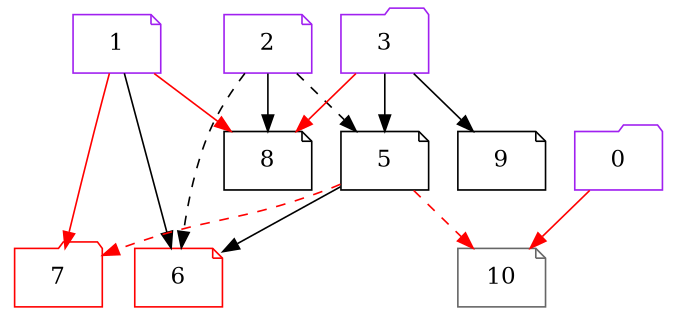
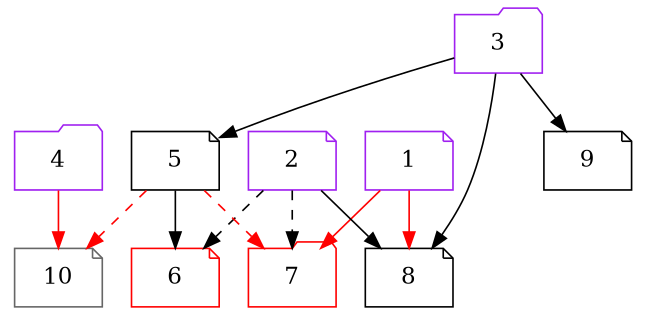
(319, 95) -> (292, 211)
(333, 95) -> (479, 158)
(146, 153) -> none
(619, 161) -> (58, 161)
